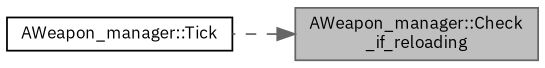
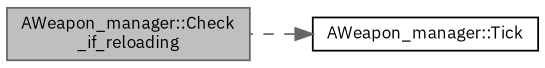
(255, 34) -> (272, 34)
